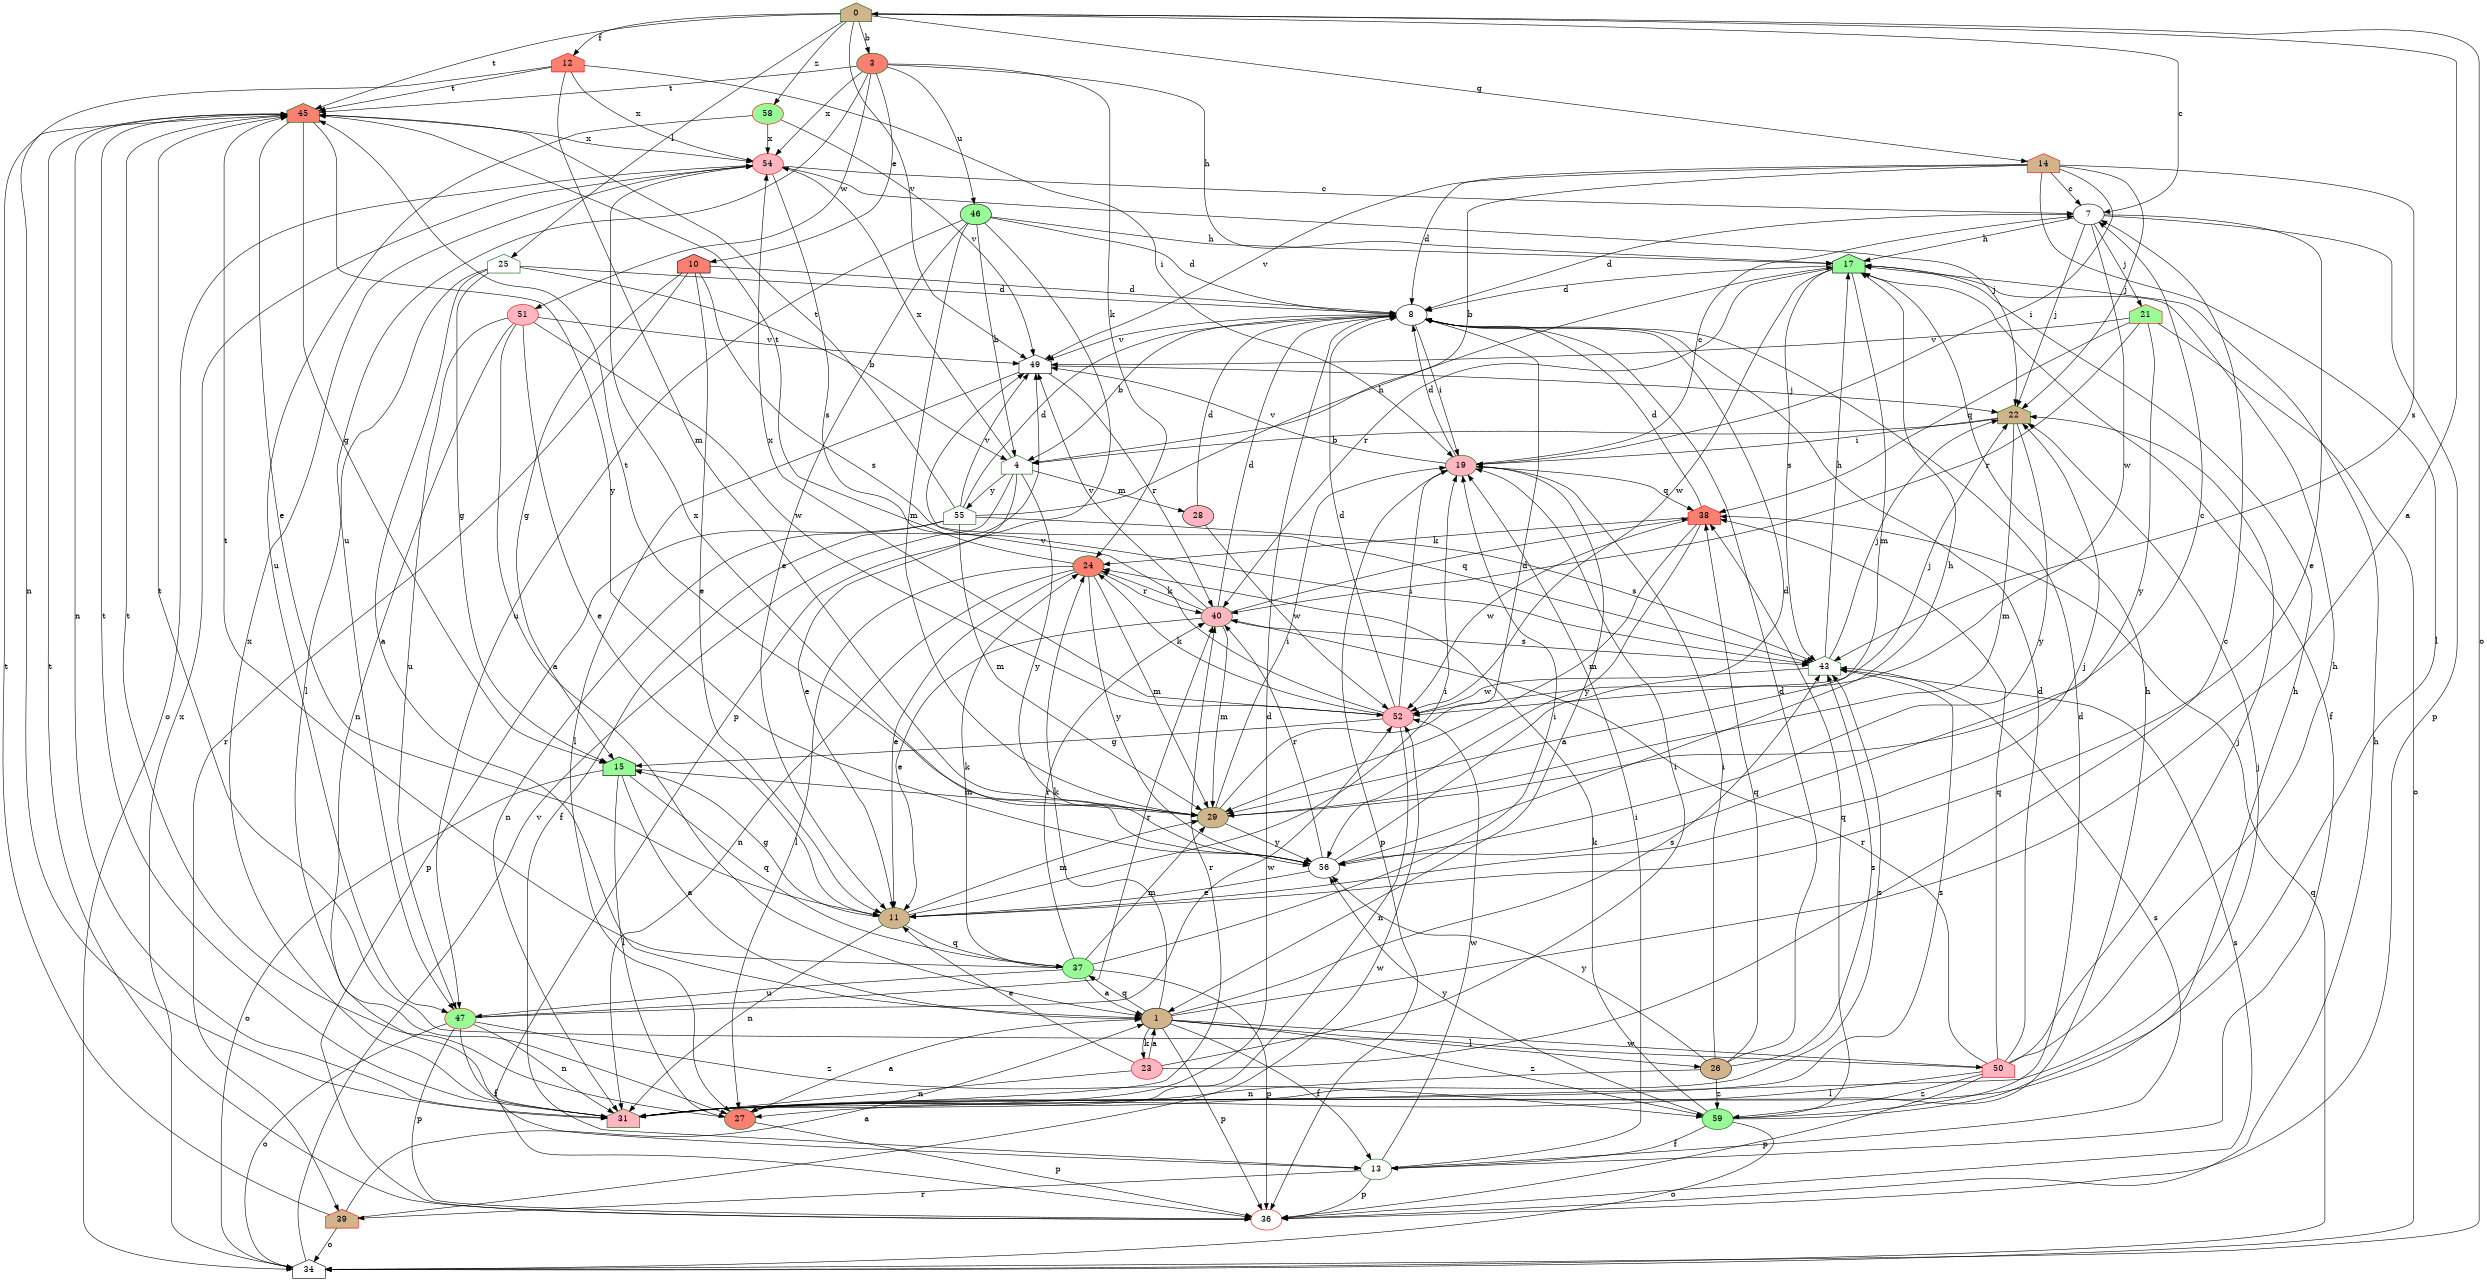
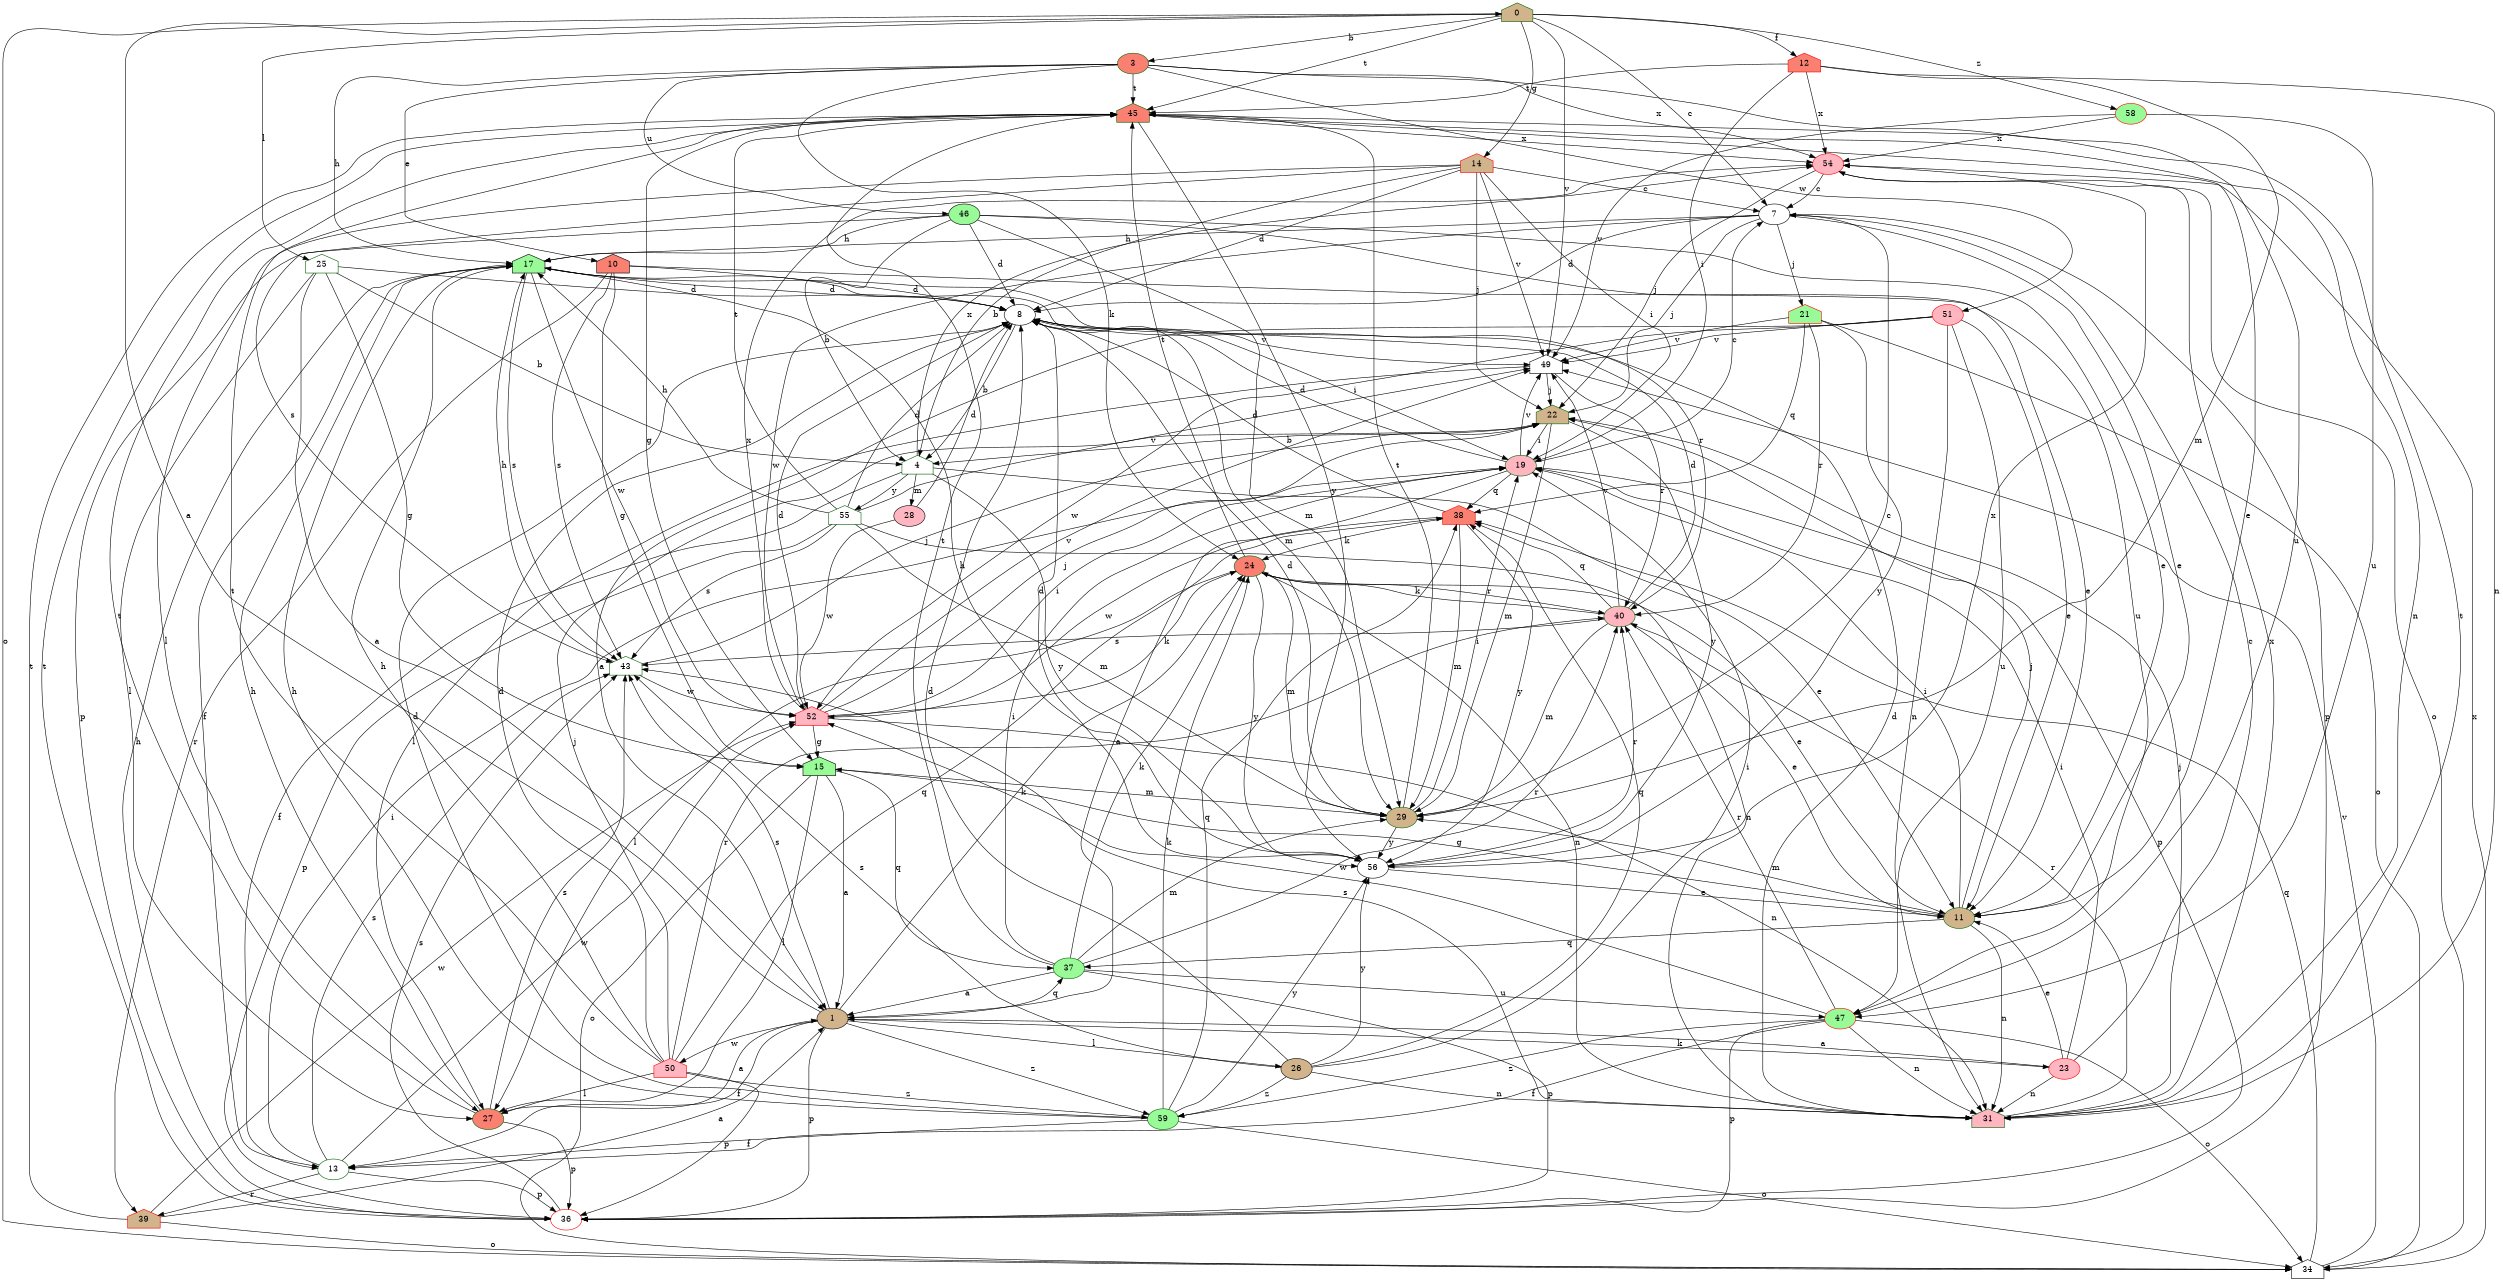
(1124, 552) -> none
(1398, 717) -> (812, 717)
